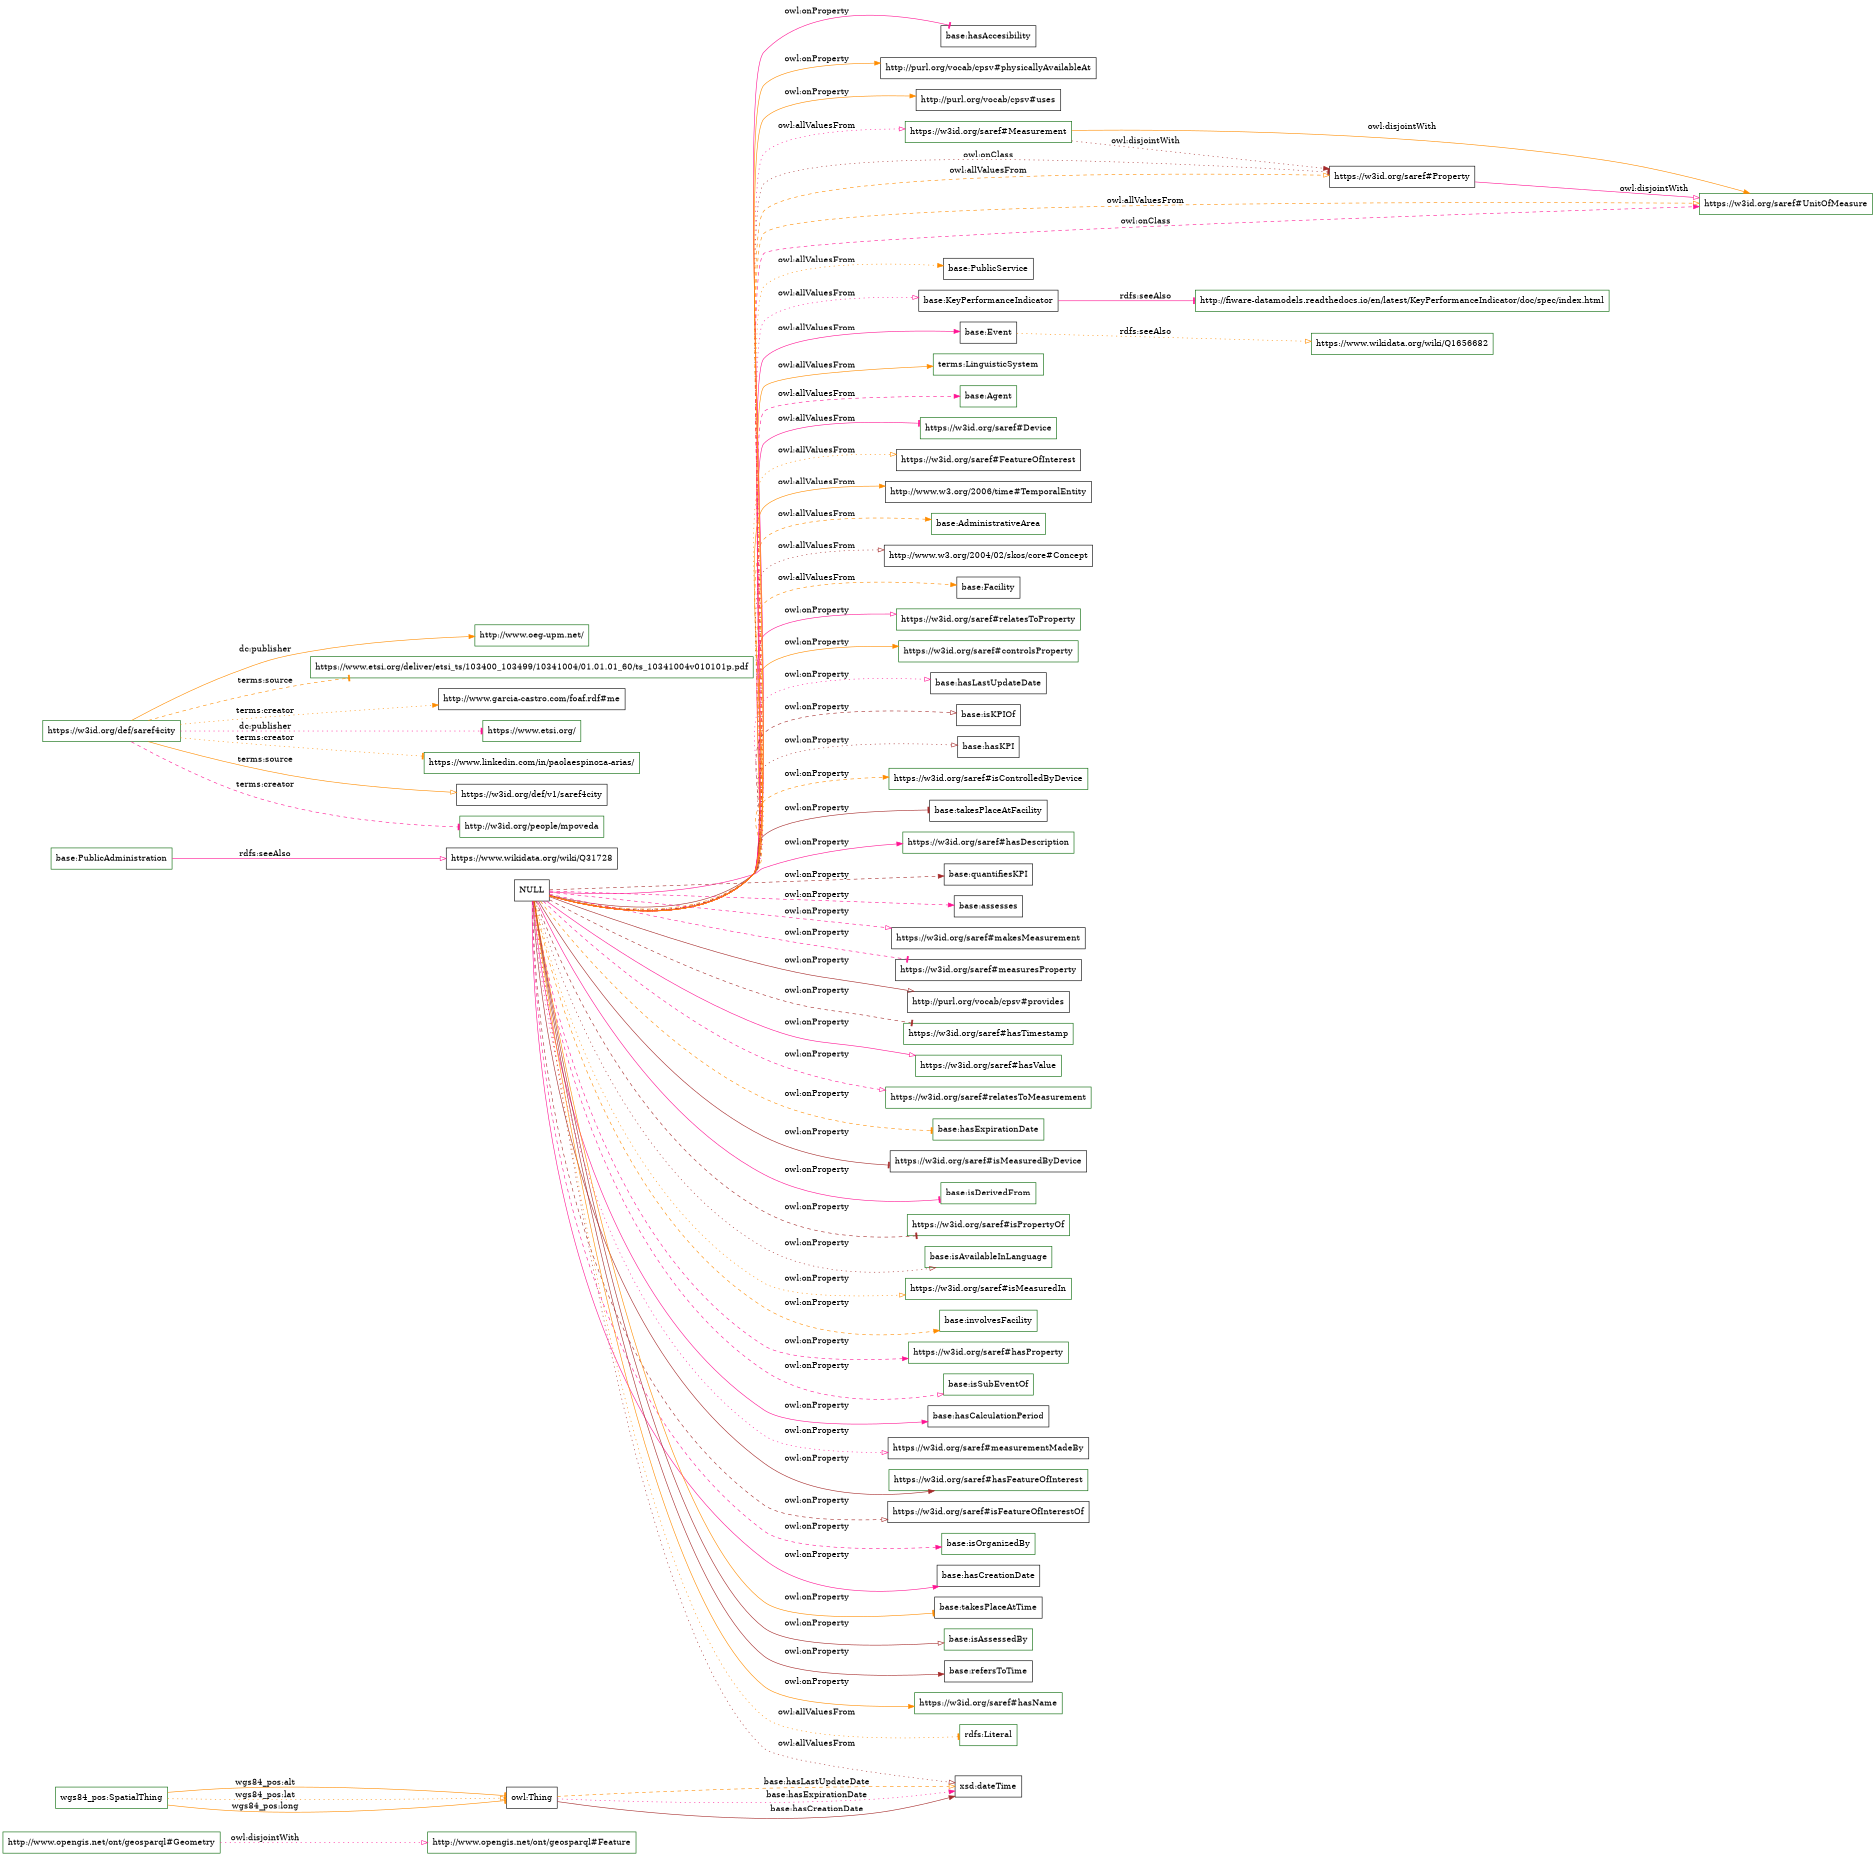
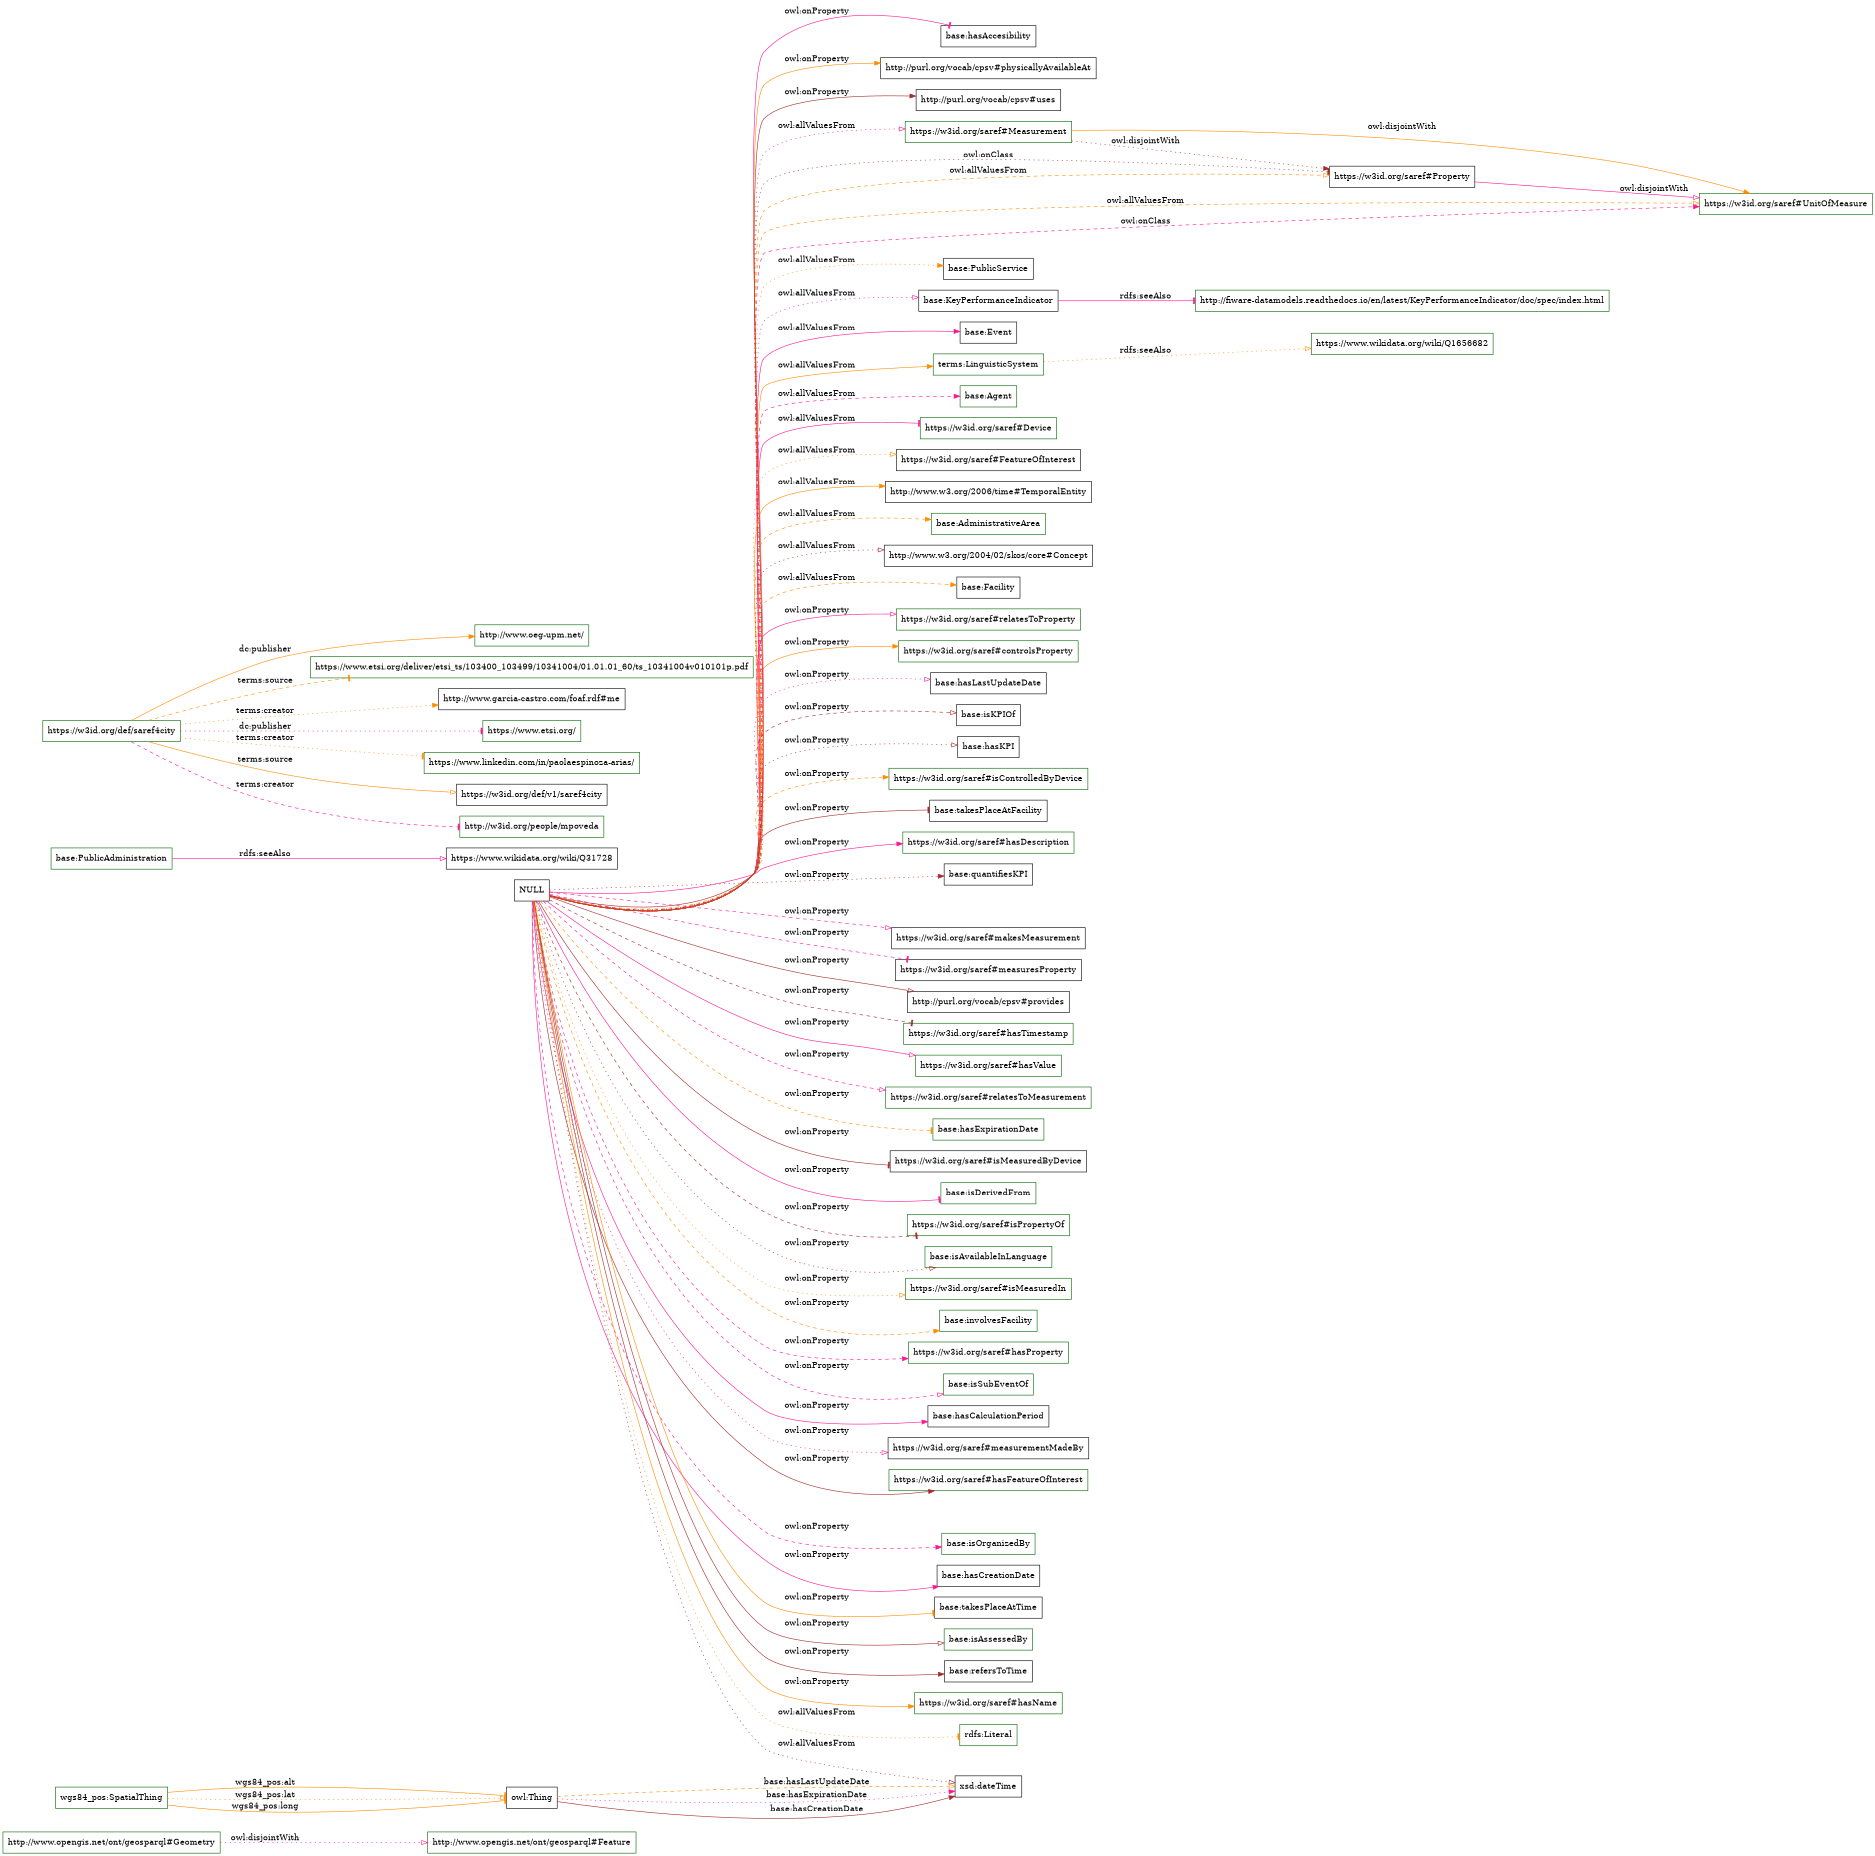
(1161, 337) -> (1174, 355)
(759, 529) -> (759, 529)
(753, 883) -> (753, 883)
(988, 906) -> none
(988, 1512) -> none
